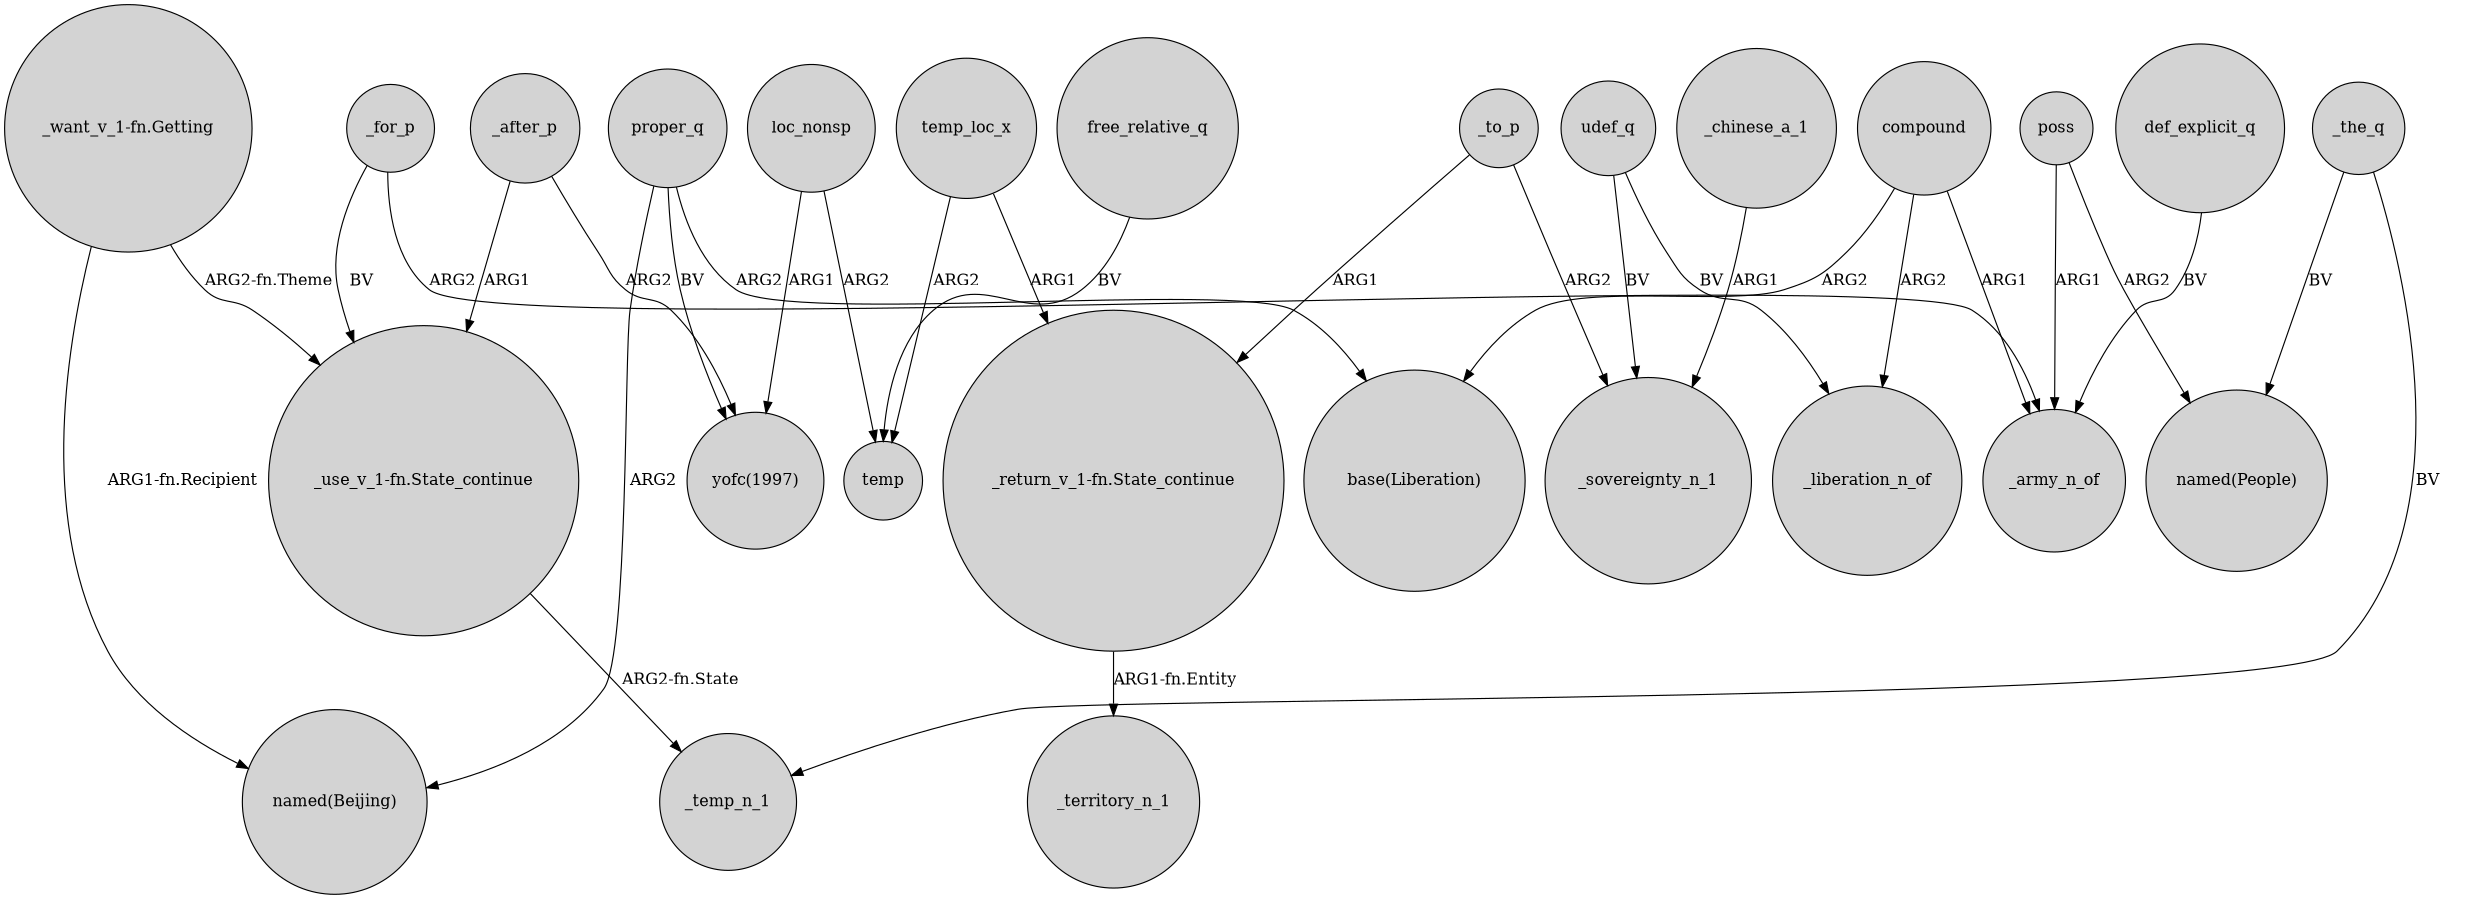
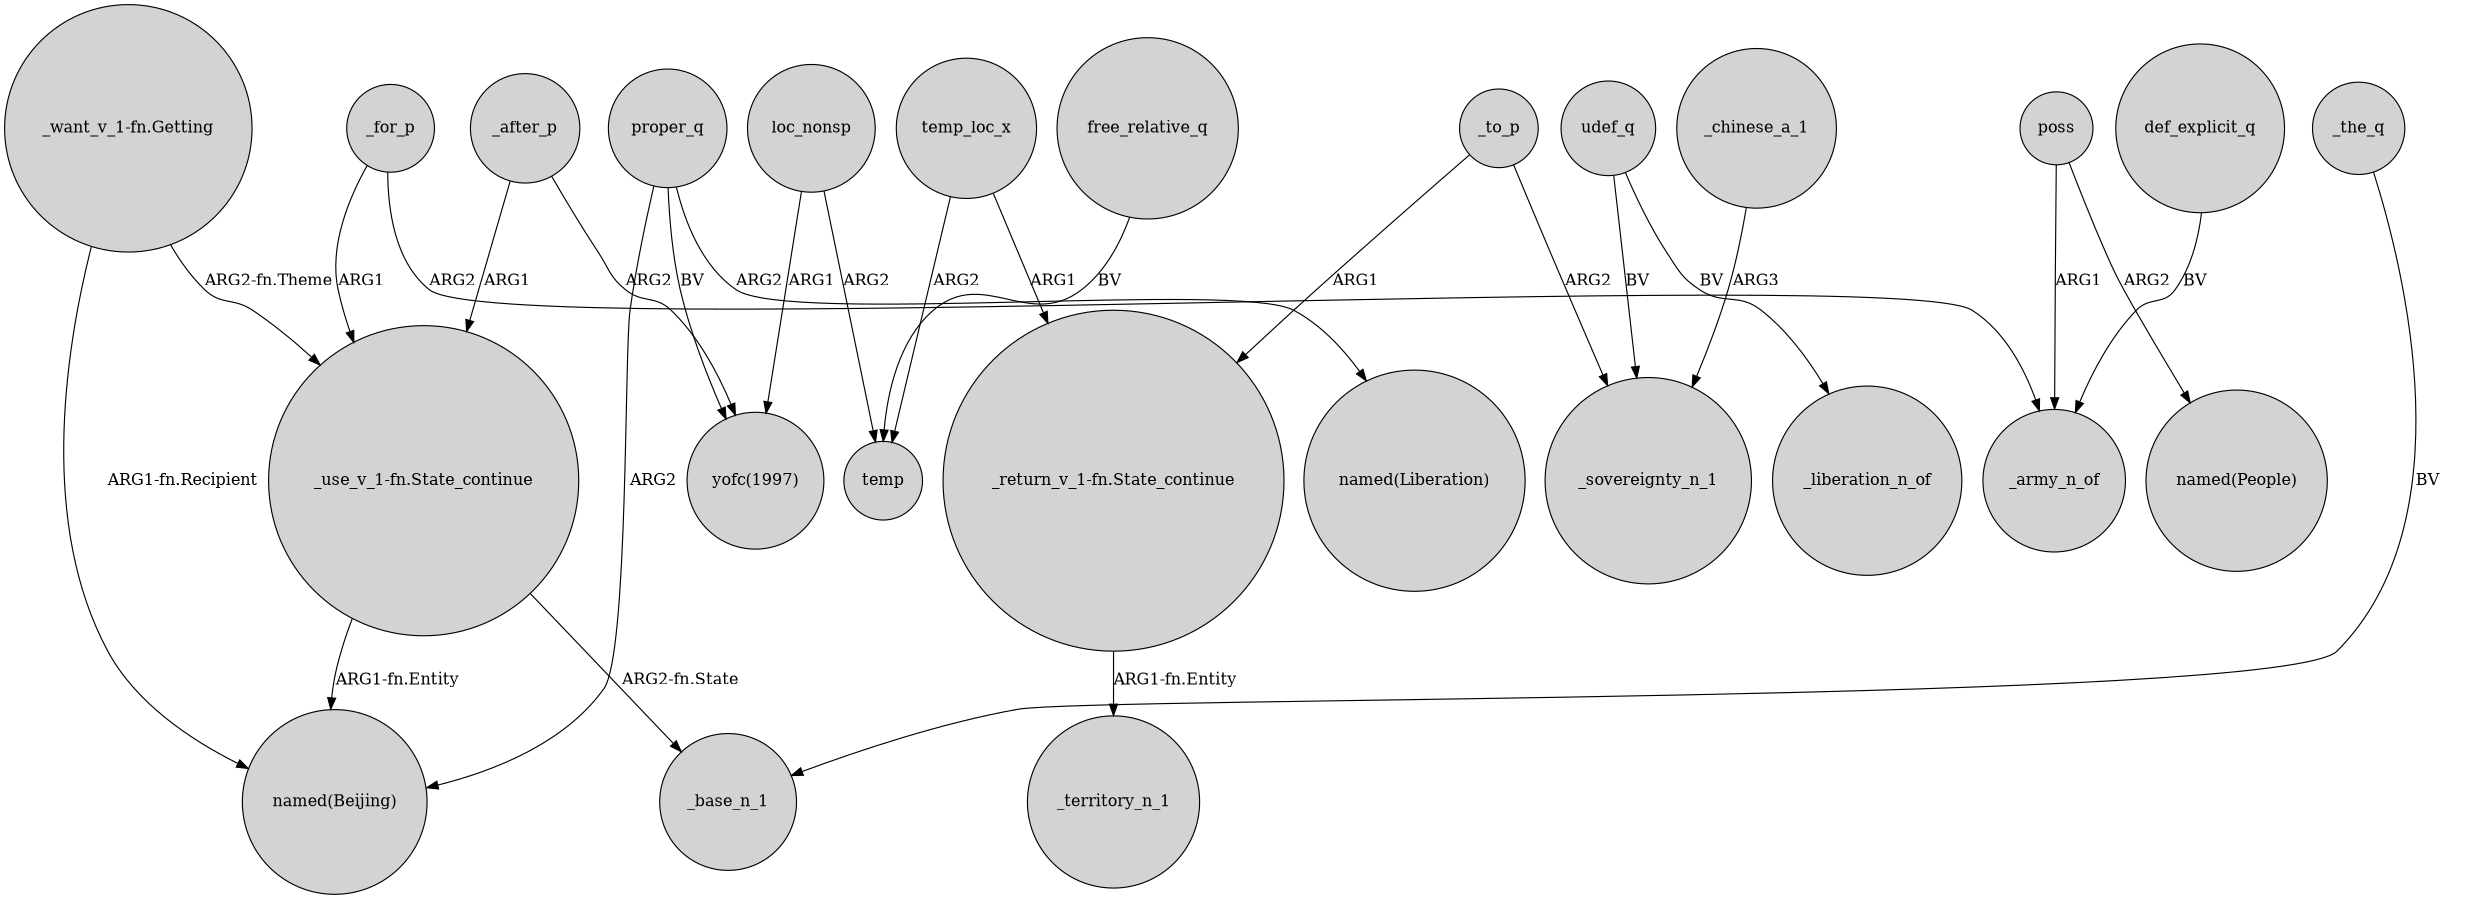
(1924, 128) -> none
(2307, 278) -> none
(362, 281) -> (362, 281)
(1756, 281) -> (1756, 281)
(1415, 481) -> (1415, 481)
none -> (339, 657)
(728, 802) -> (728, 802)
